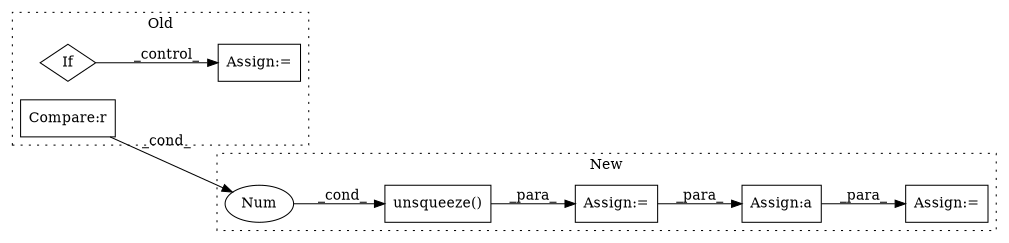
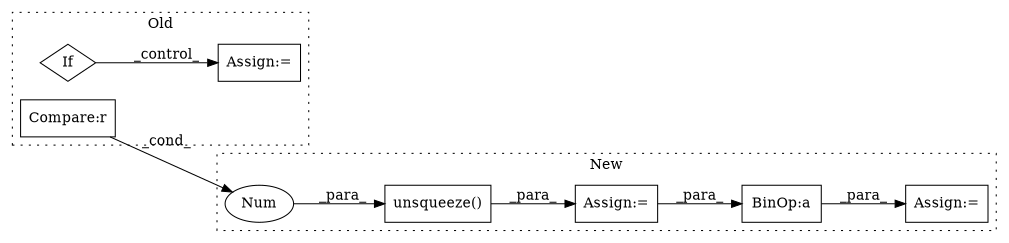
(343, 196) -> (343, 196)
(782, 204) -> (782, 204)
